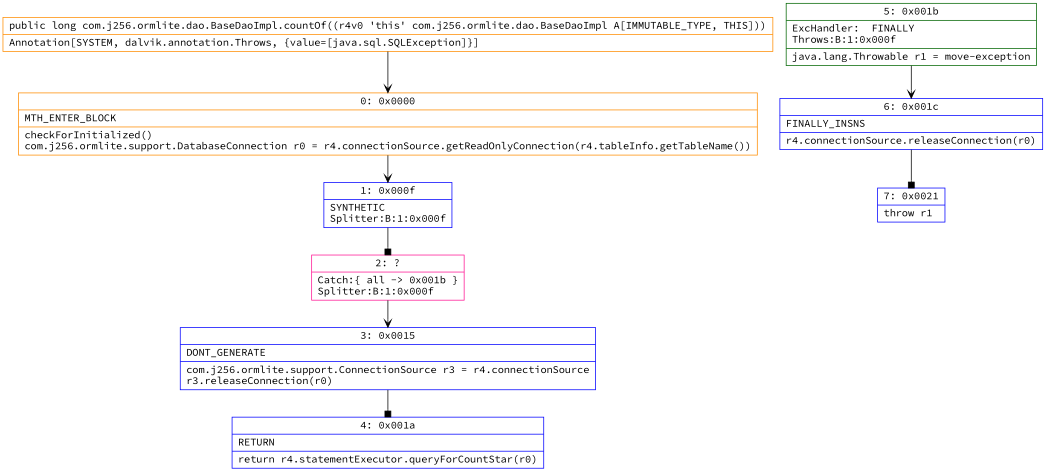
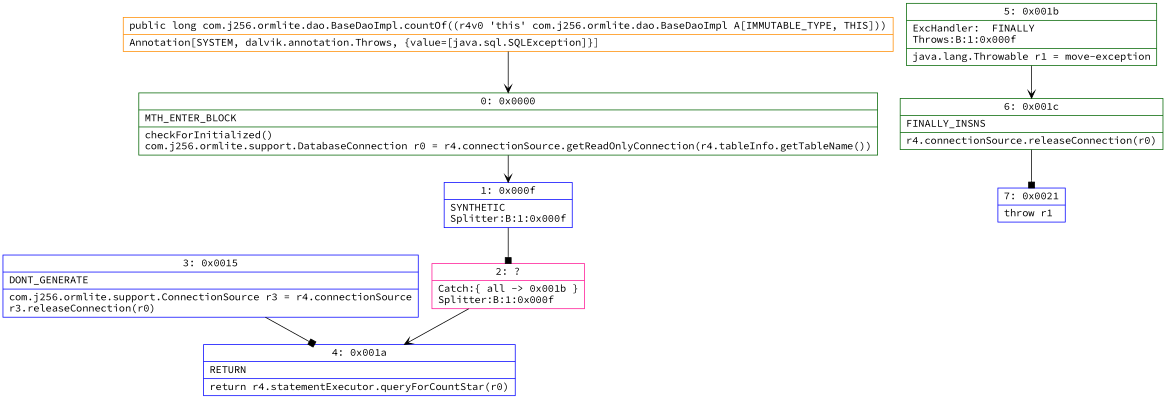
(388, 124) -> (508, 124)
(911, 124) -> (1032, 124)
(388, 310) -> (440, 325)
